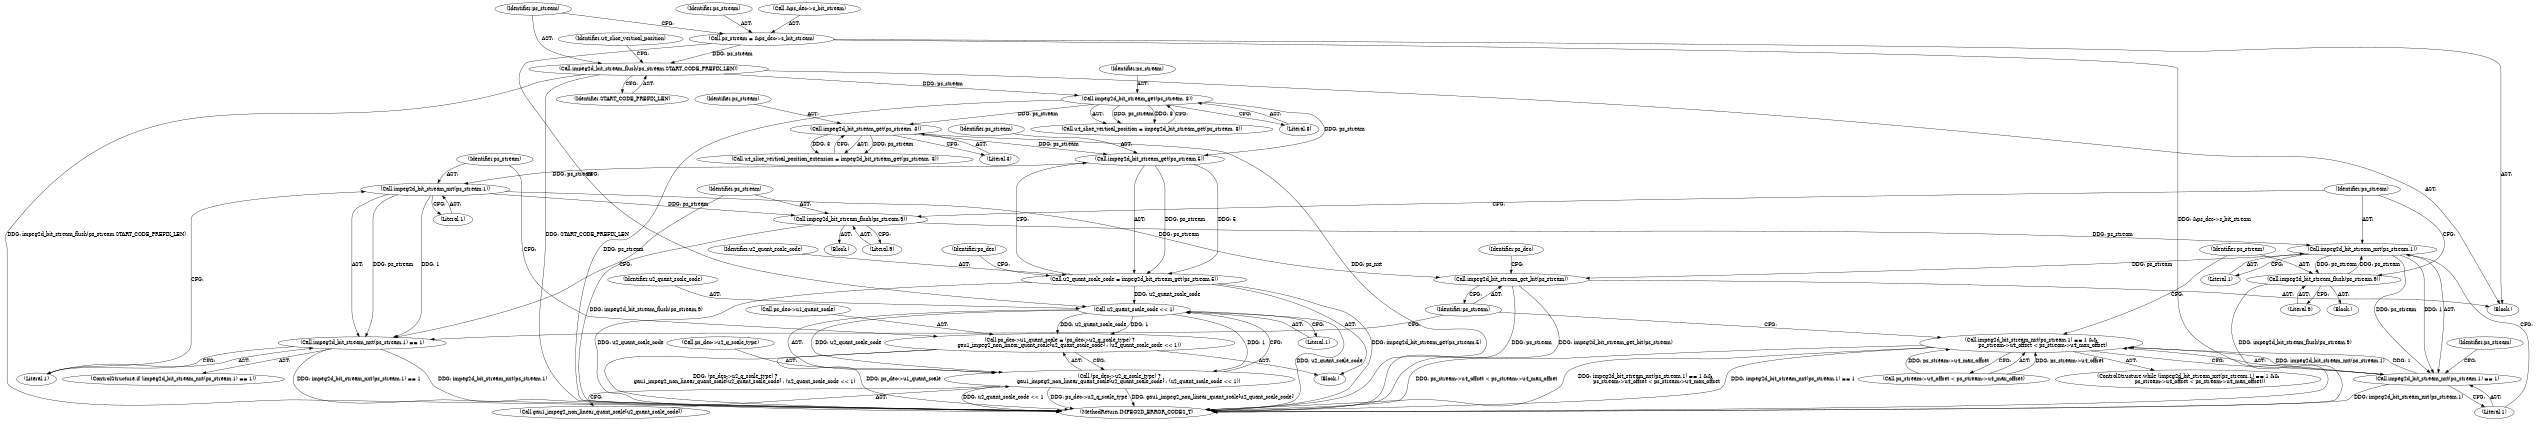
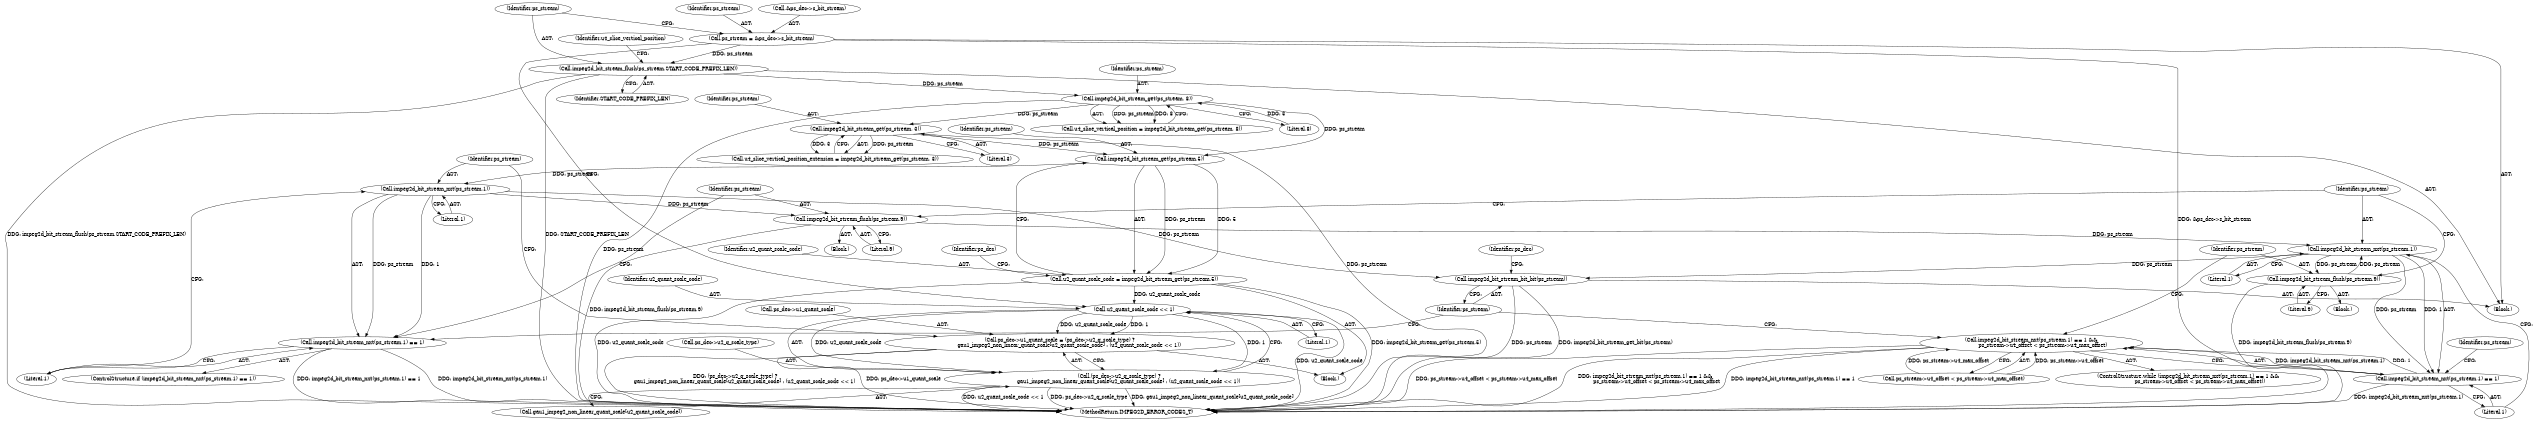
(1276, 114) -> (1276, 114)
(1367, 265) -> (1367, 265)
(1511, 280) -> (1511, 280)
